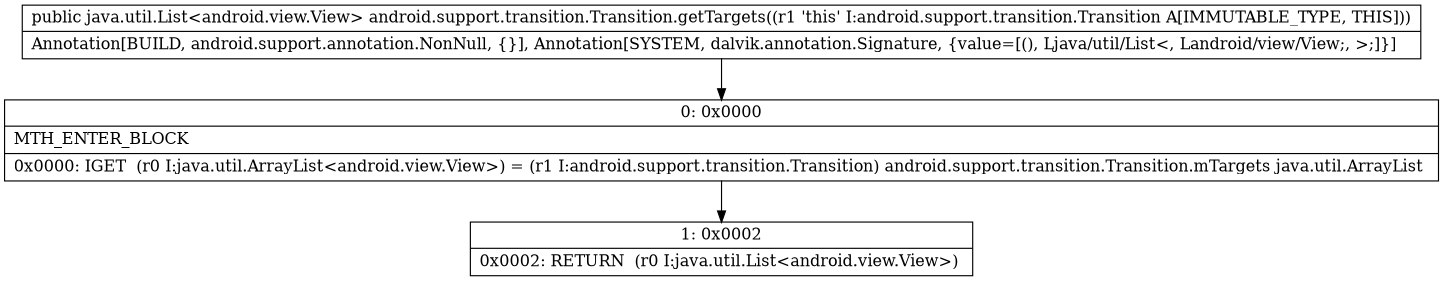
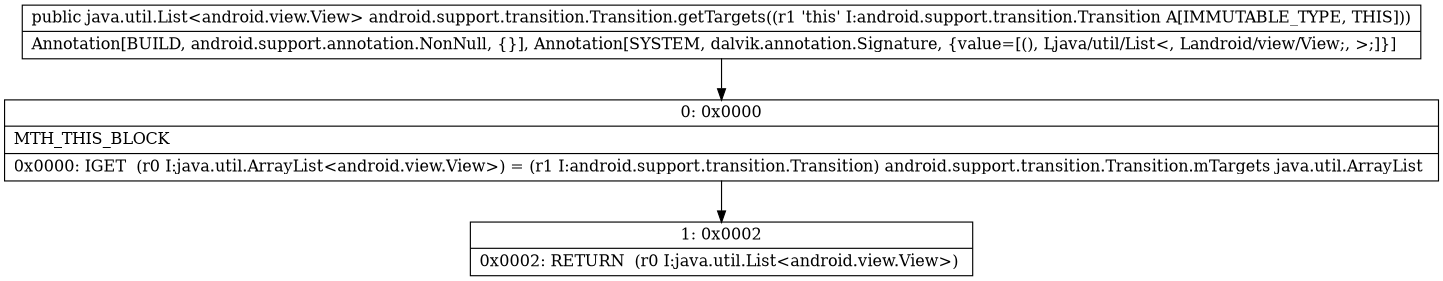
(102, 139) -> (92, 139)
